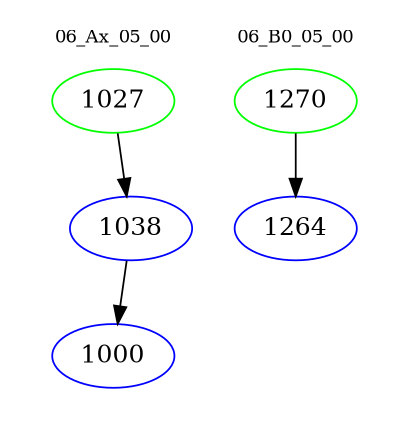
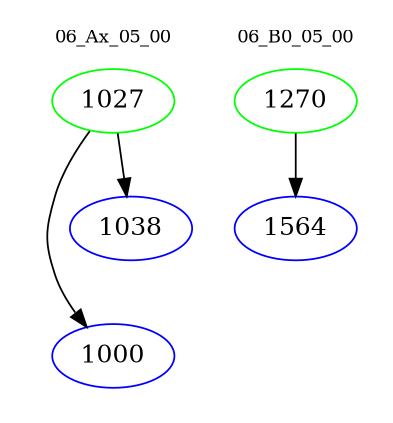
(296, 228) -> (296, 228)
(123, 284) -> (49, 220)
